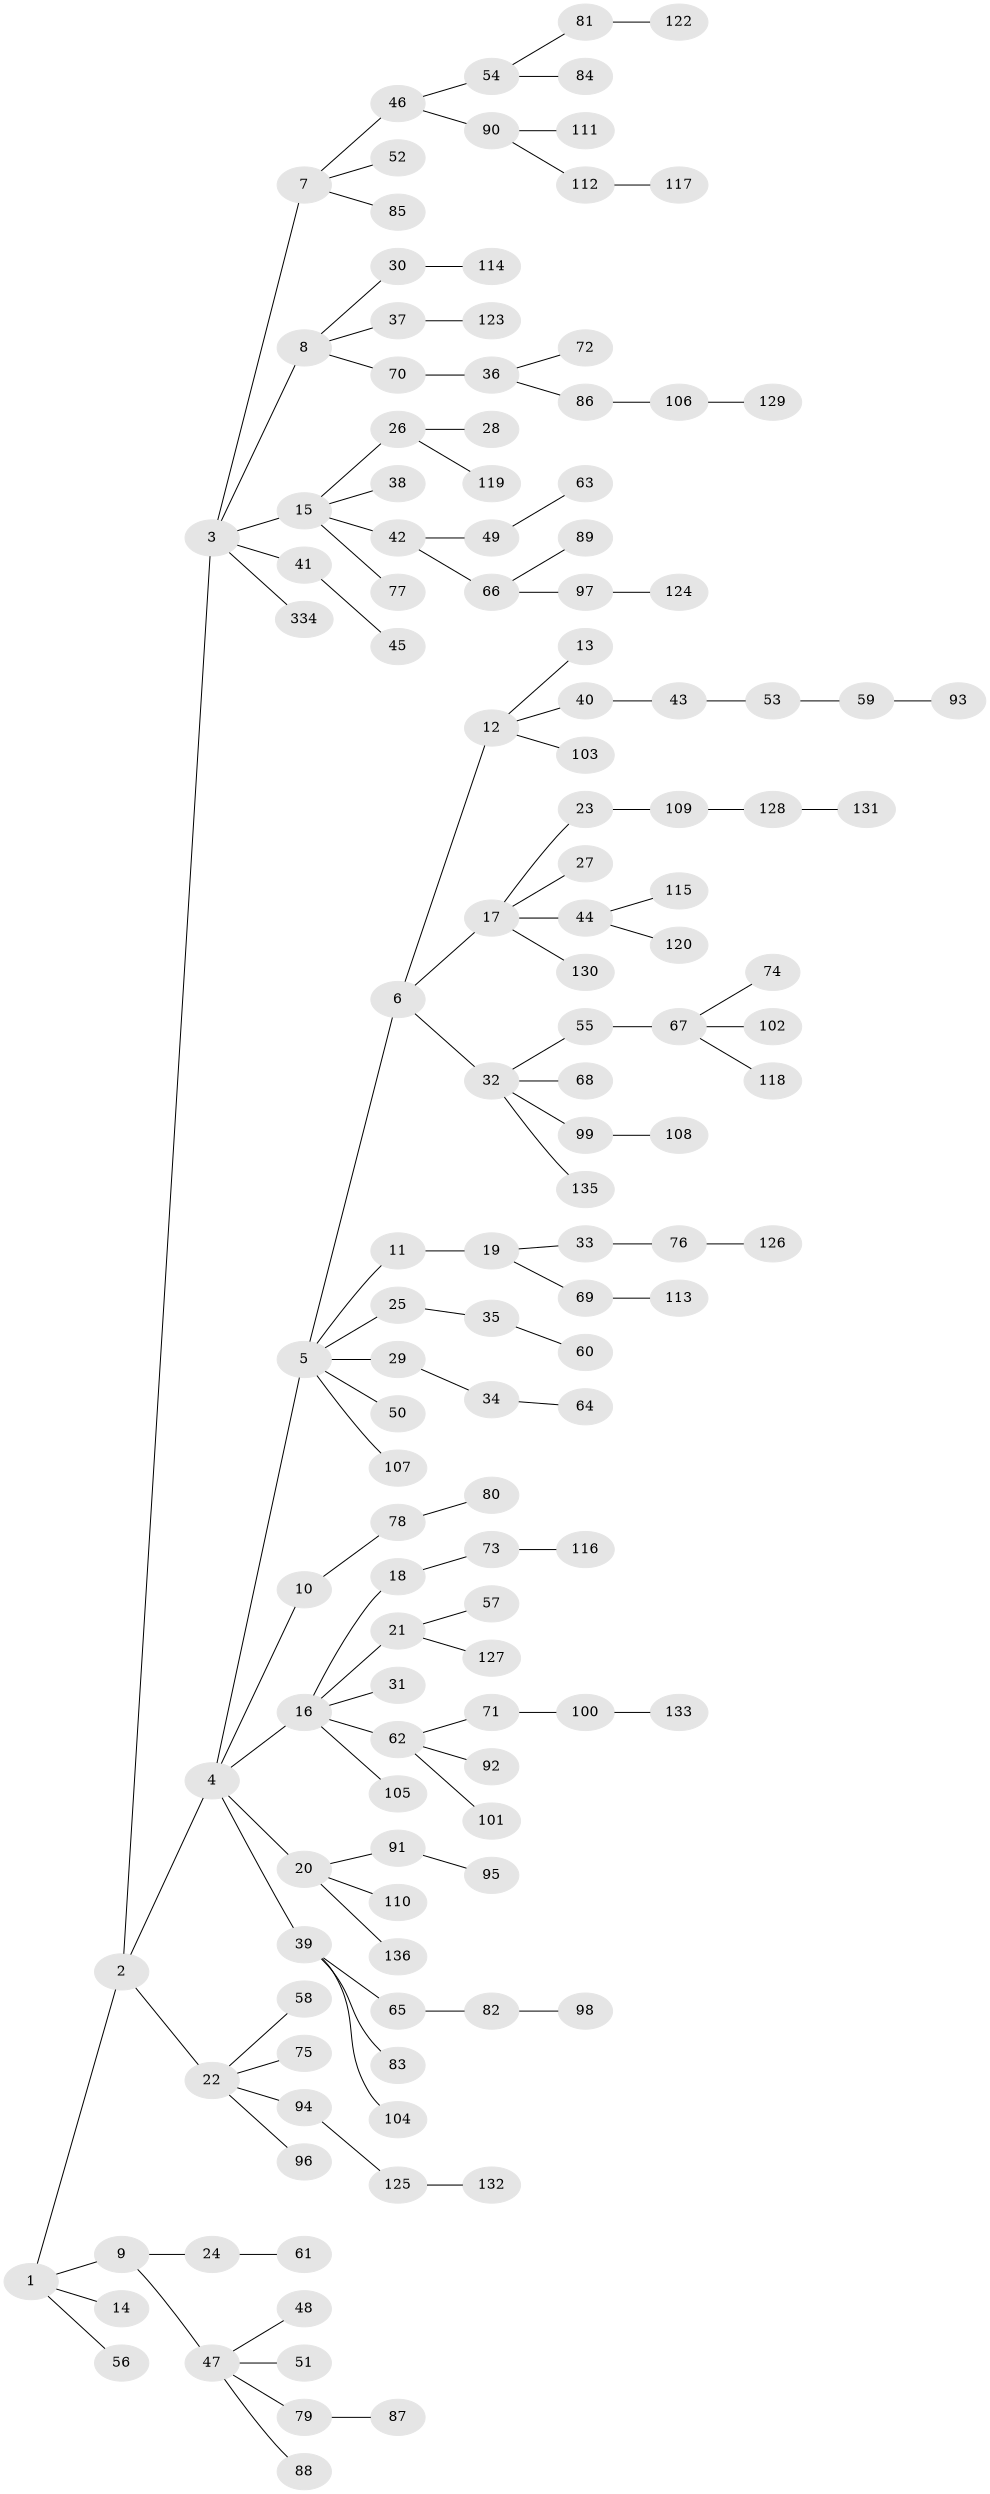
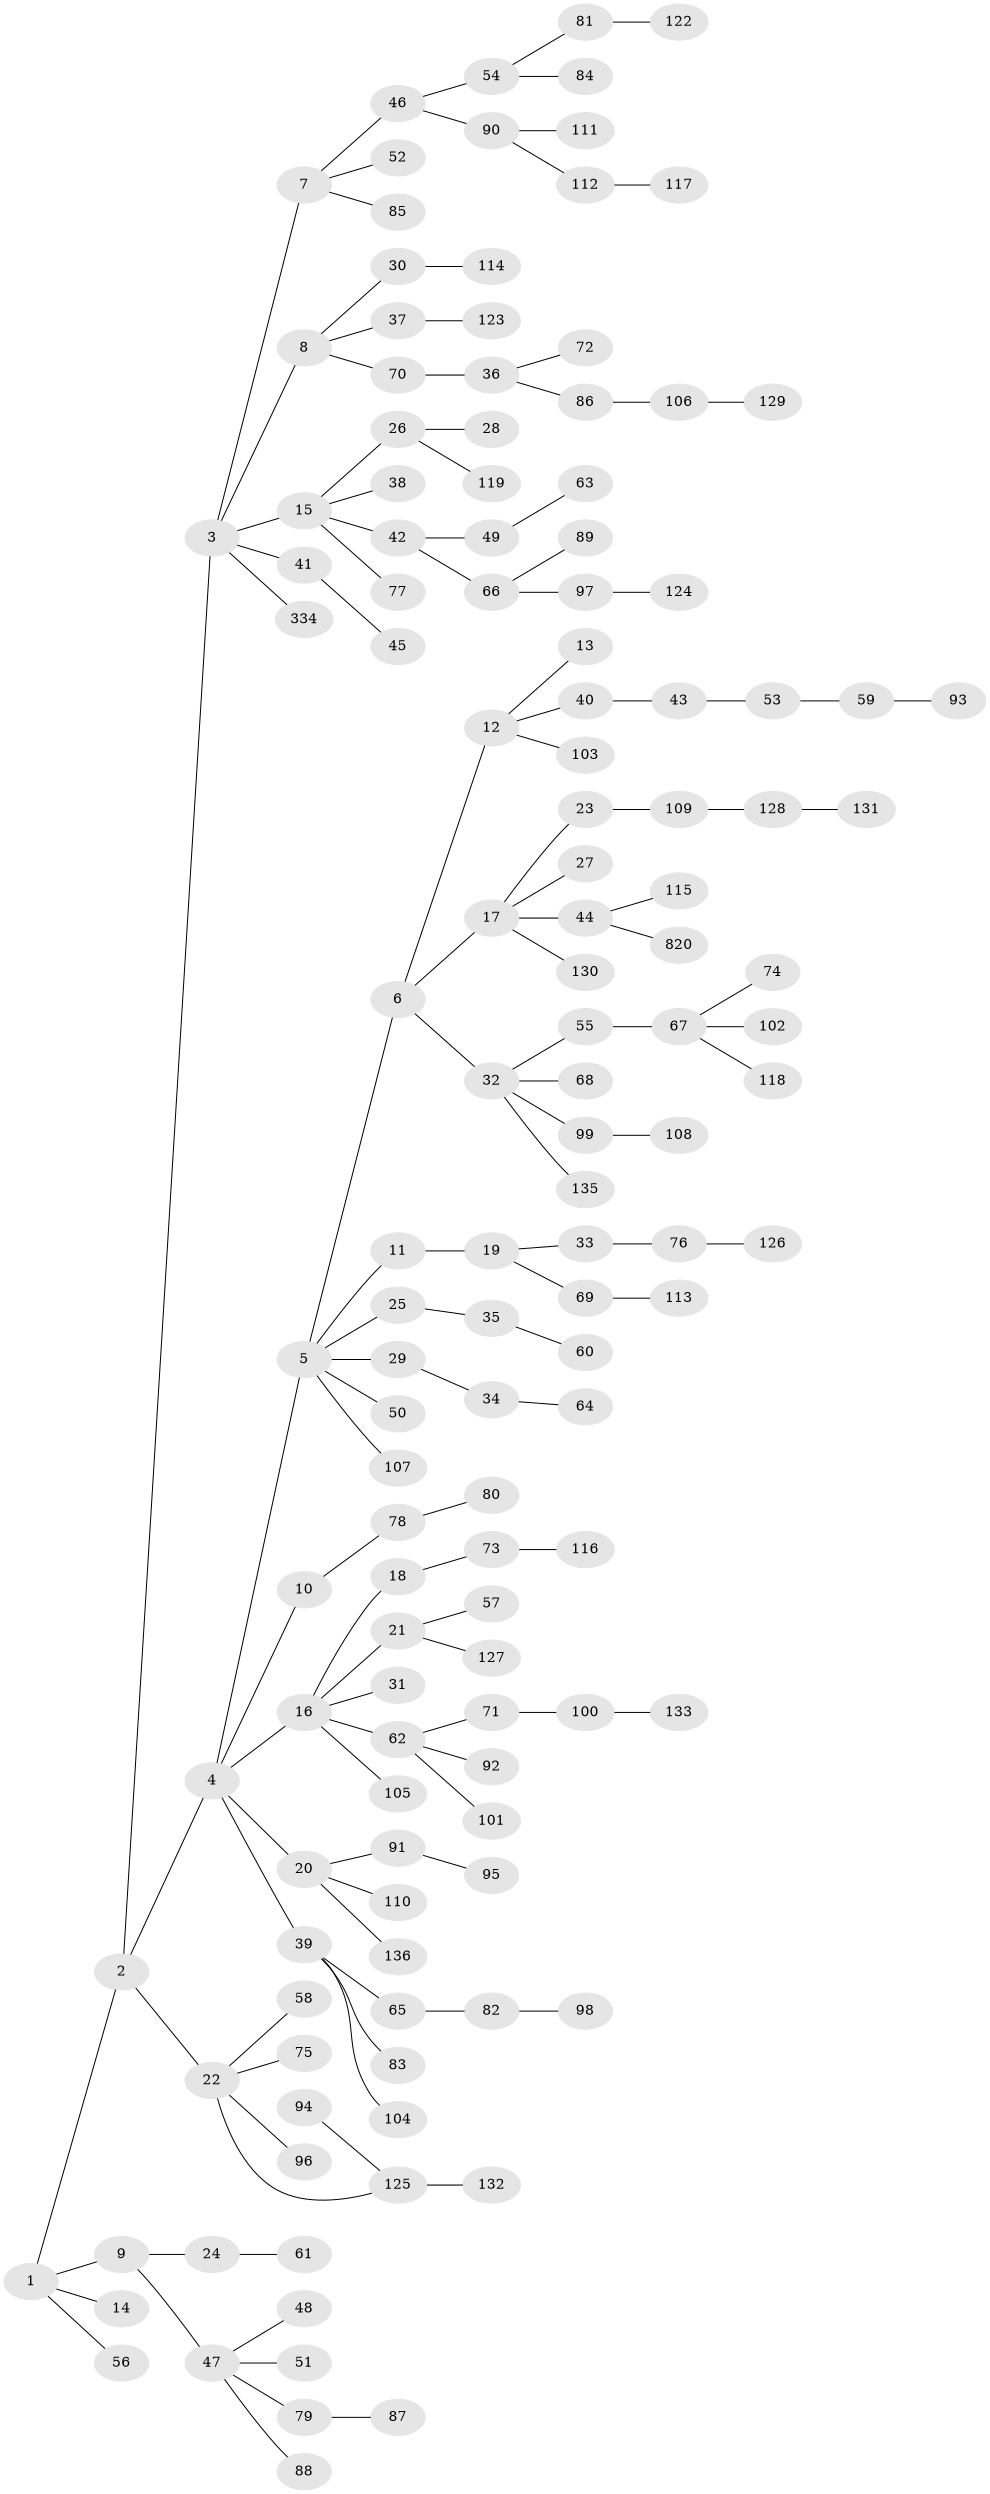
(679, 945) -> (679, 945)
(258, 2094) -> (271, 2186)
